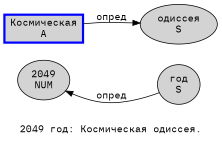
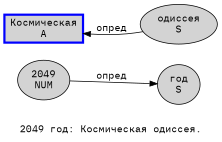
(108, 22) -> (117, 34)
(116, 103) -> (110, 82)
